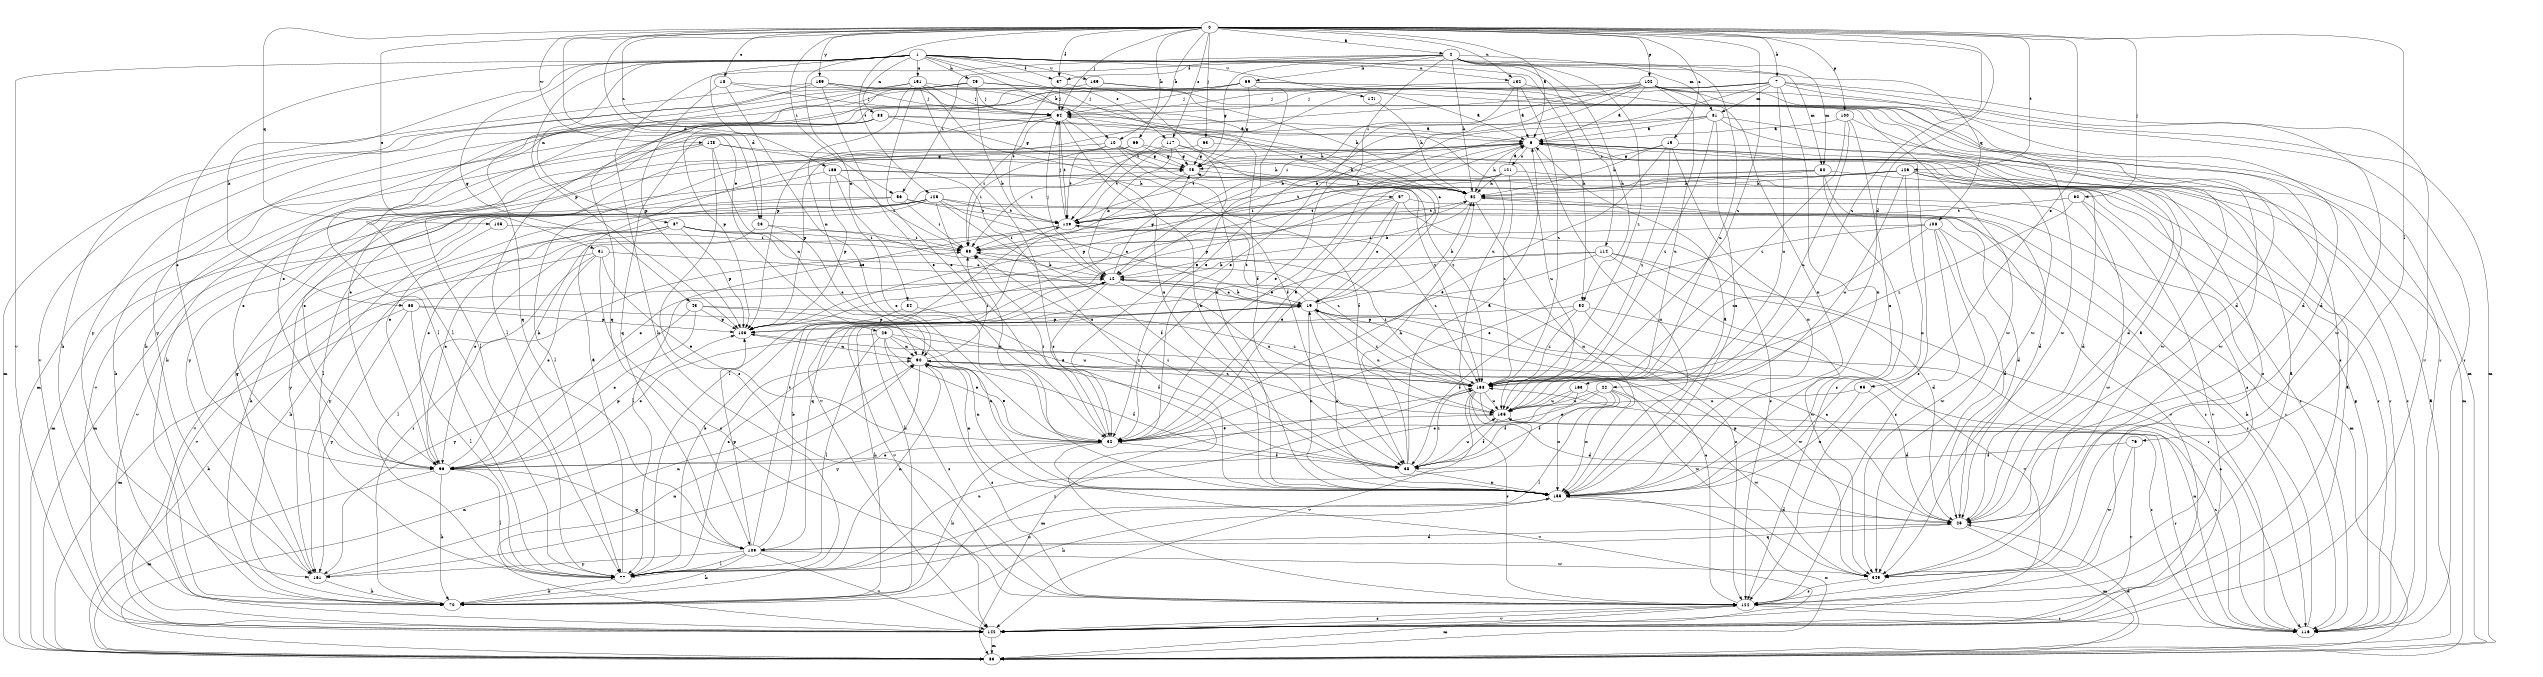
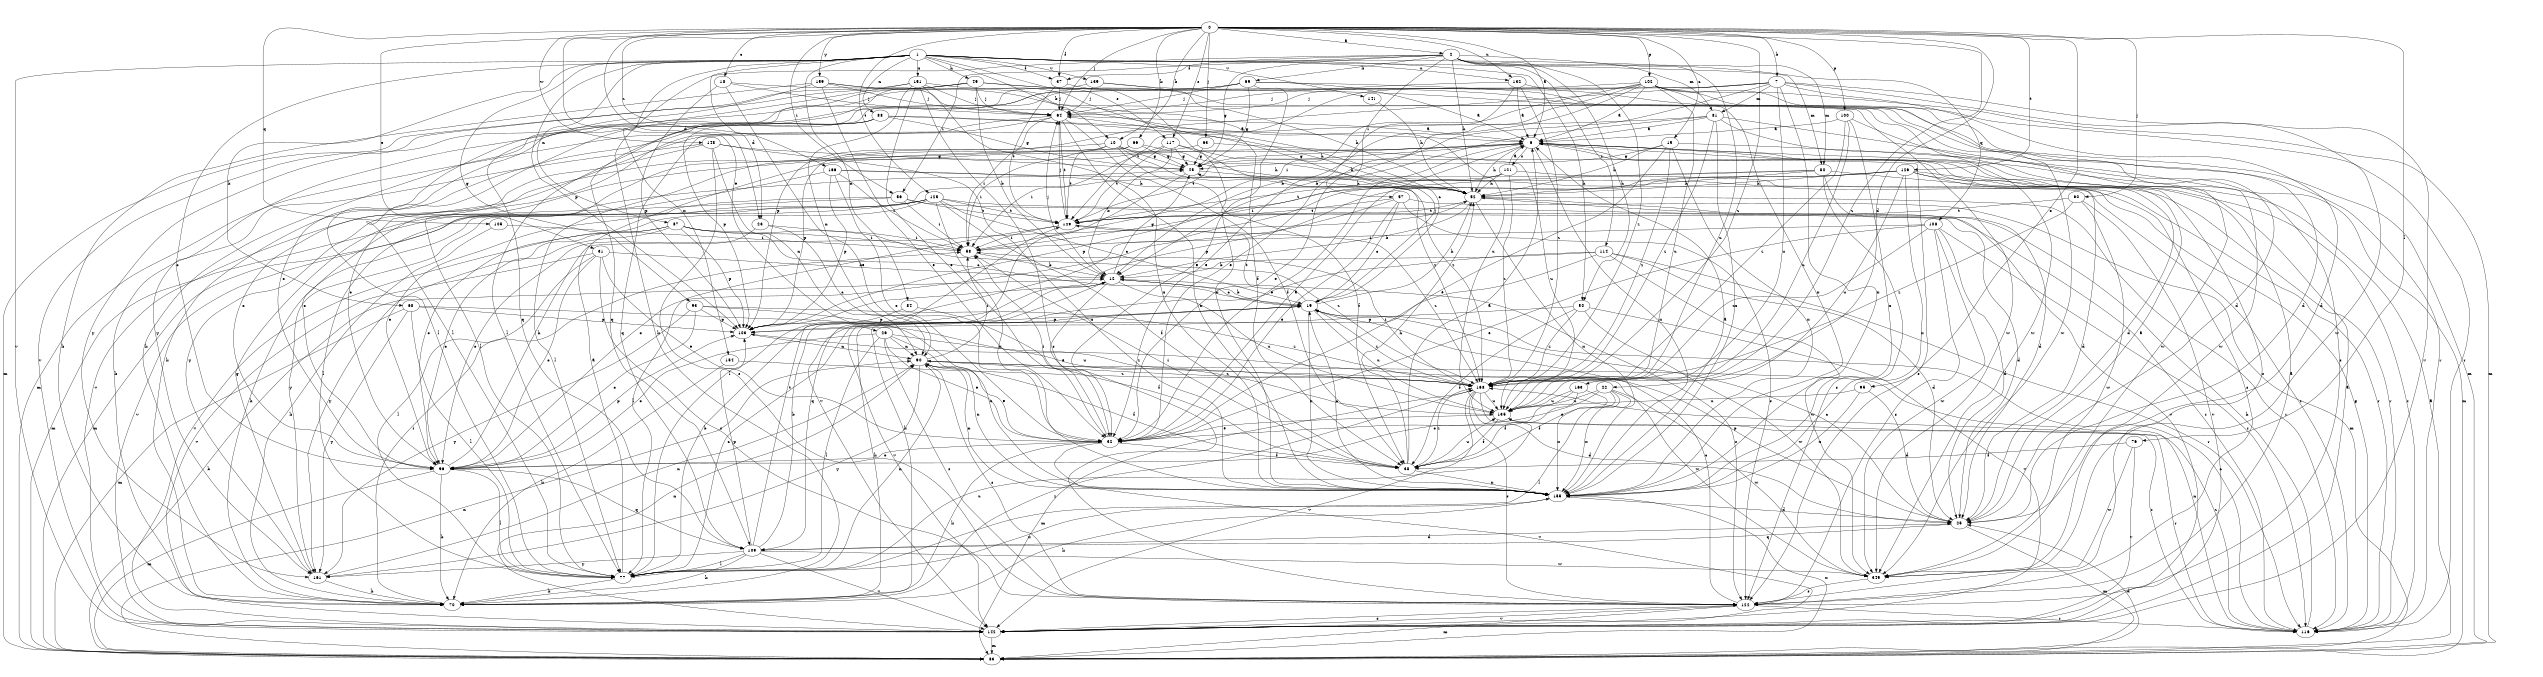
(695, 306) -> (695, 306)
none -> (730, 360)
